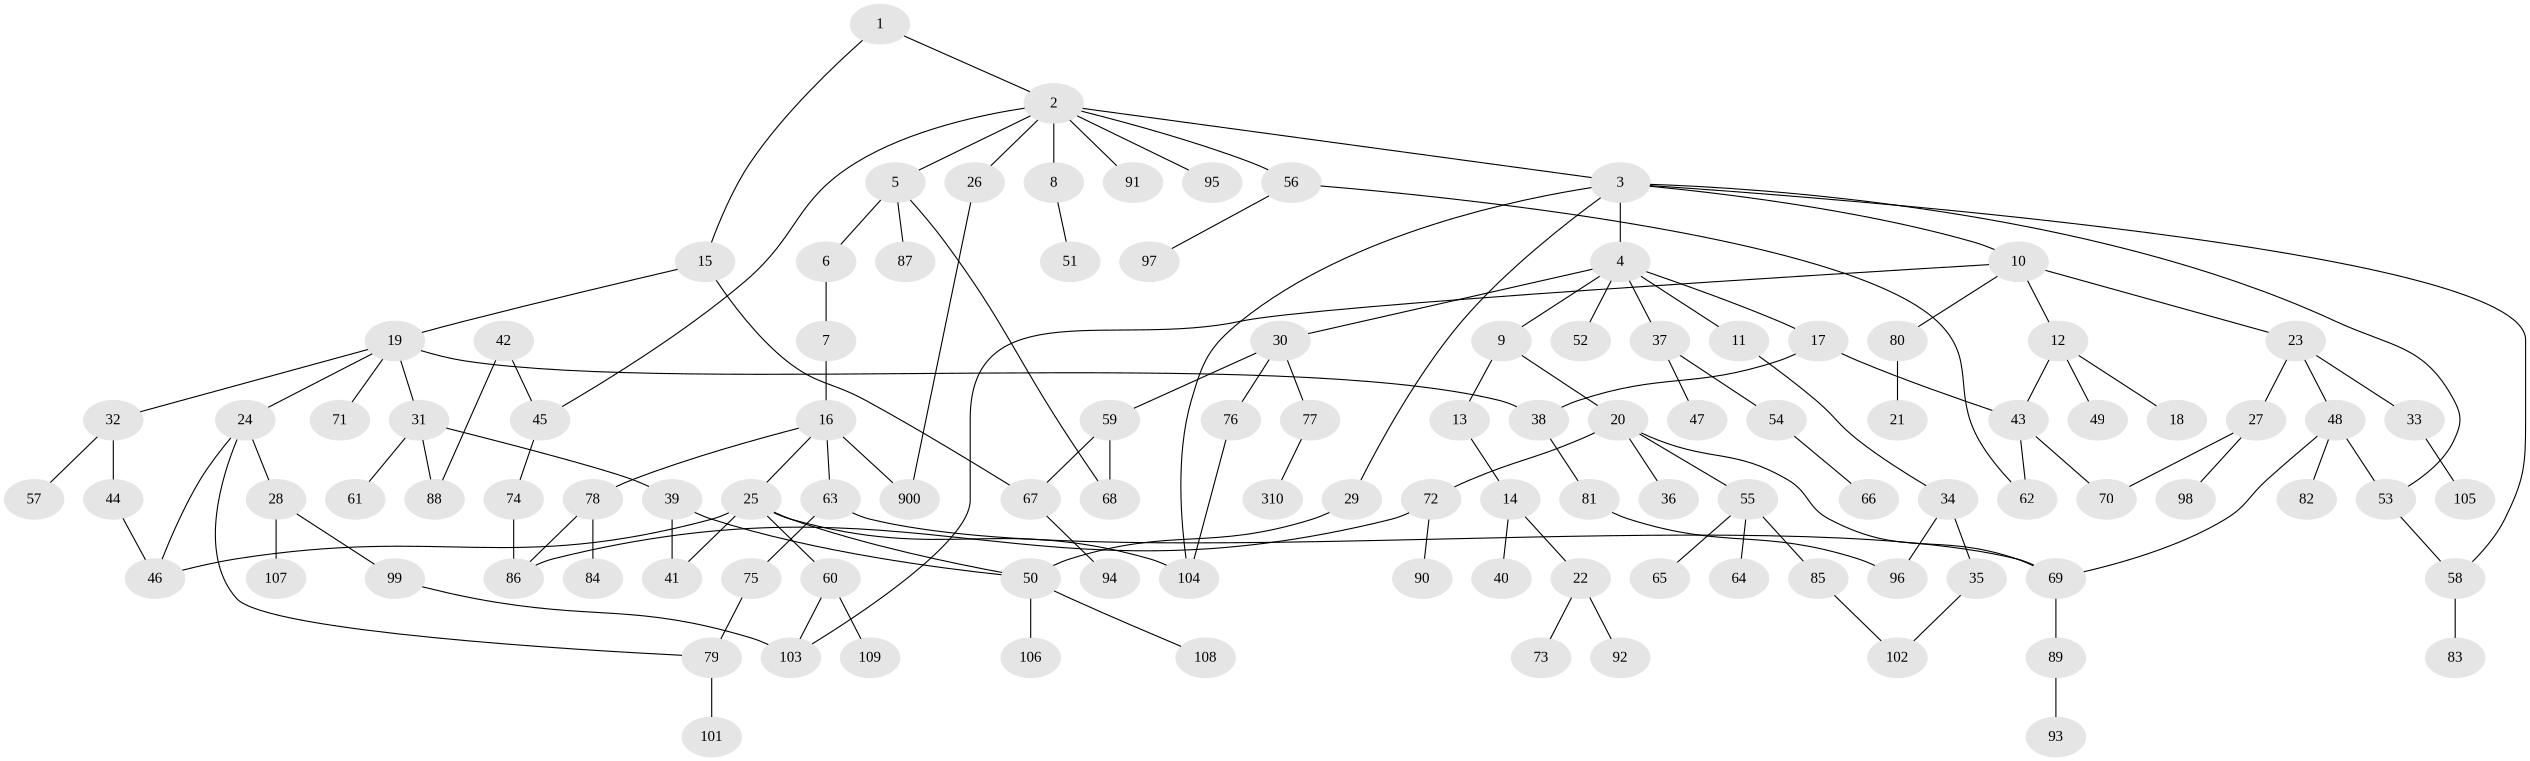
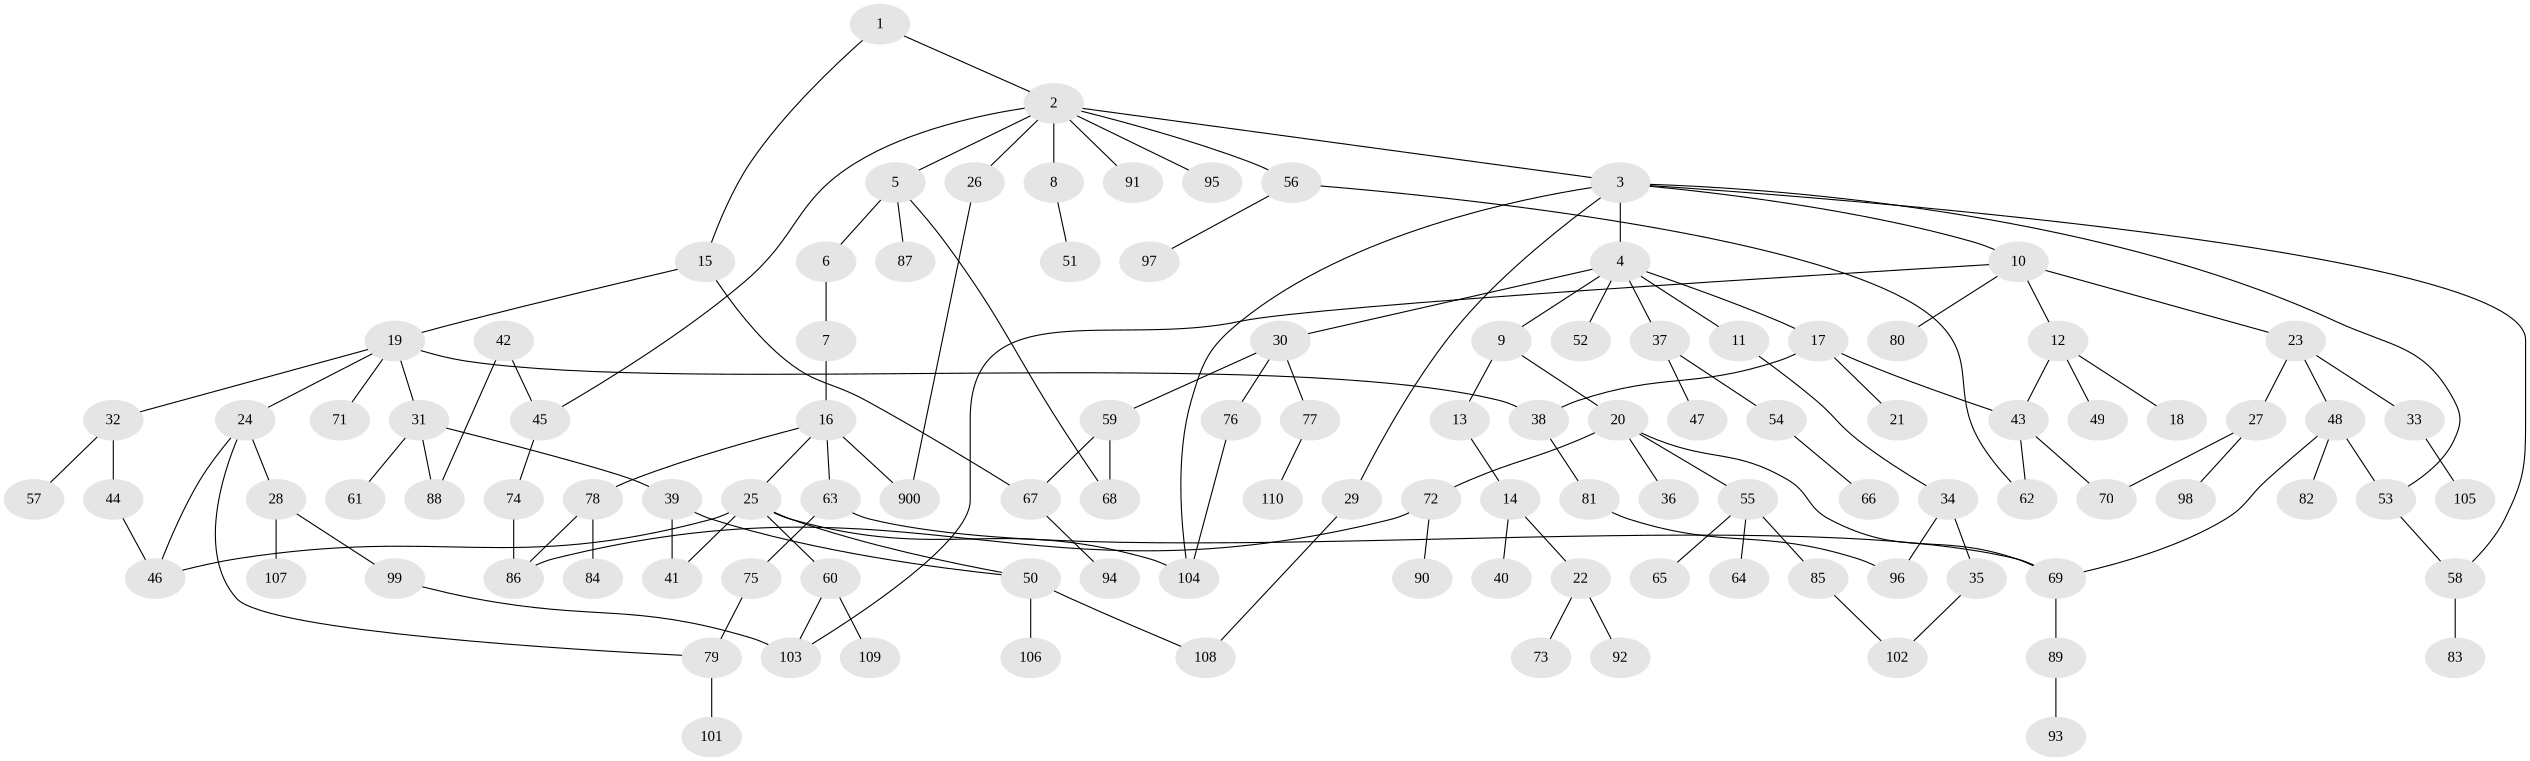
(1898, 384) -> (1858, 380)
(1273, 499) -> (1273, 499)
(1241, 535) -> (1279, 579)
